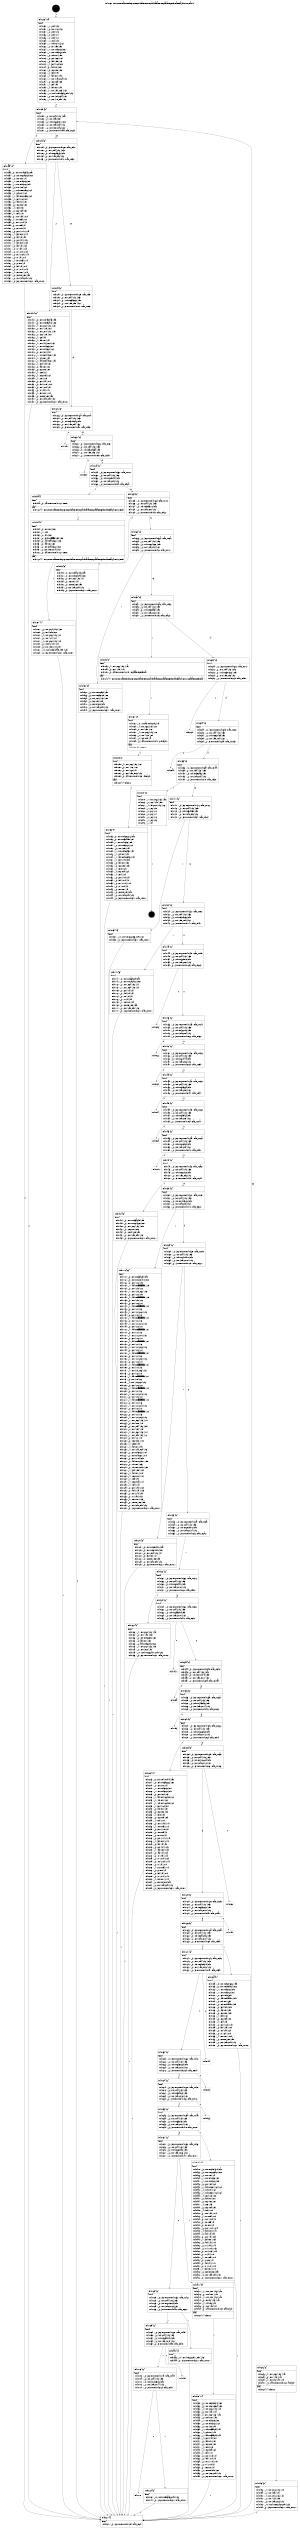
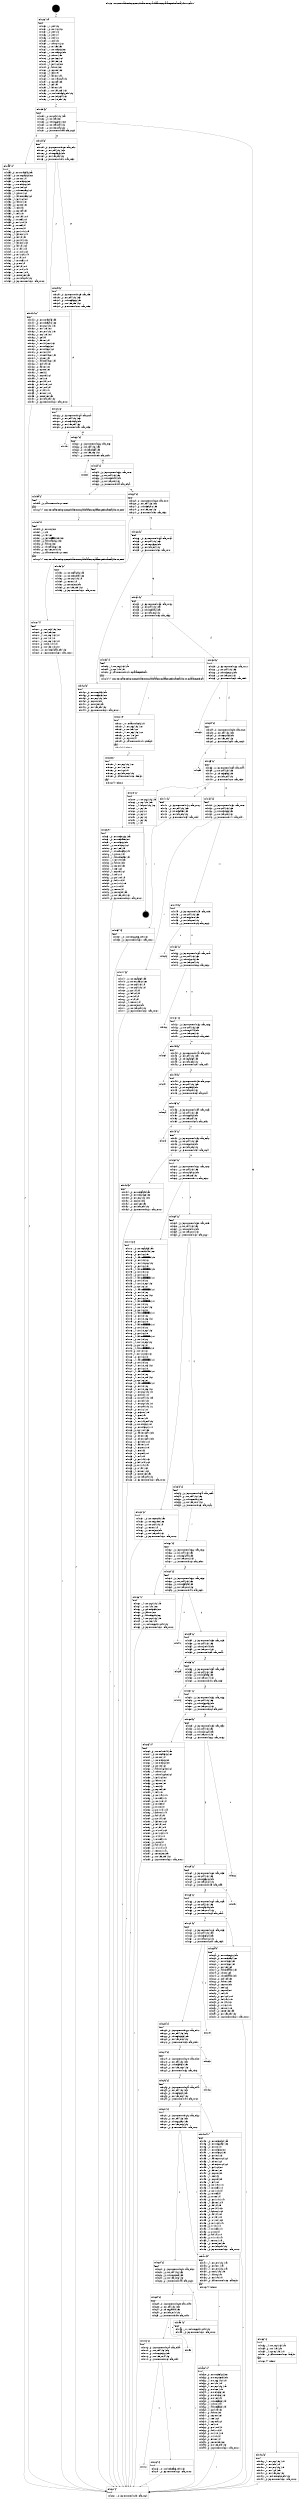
(186, 861) -> (225, 789)
